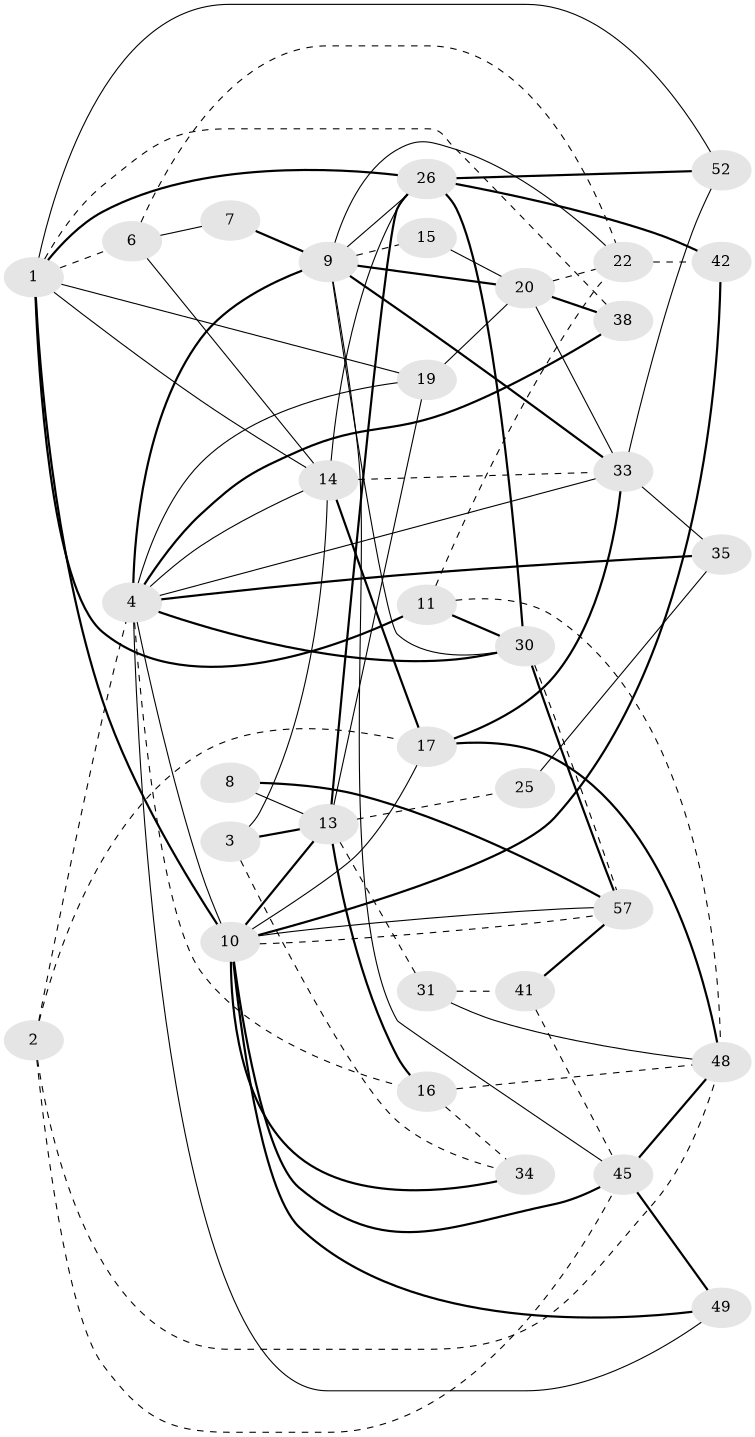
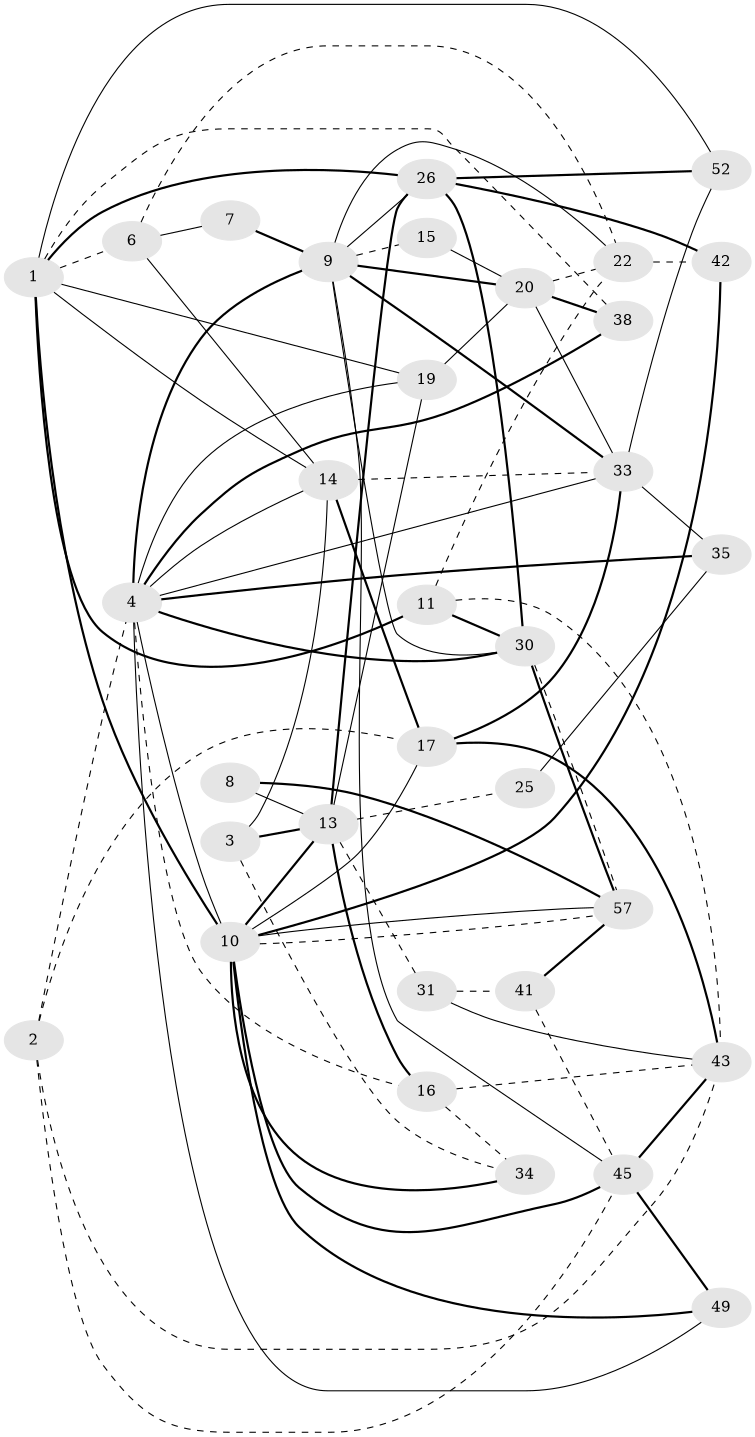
(354, 323) -> none
(722, 1062) -> (722, 1062)
